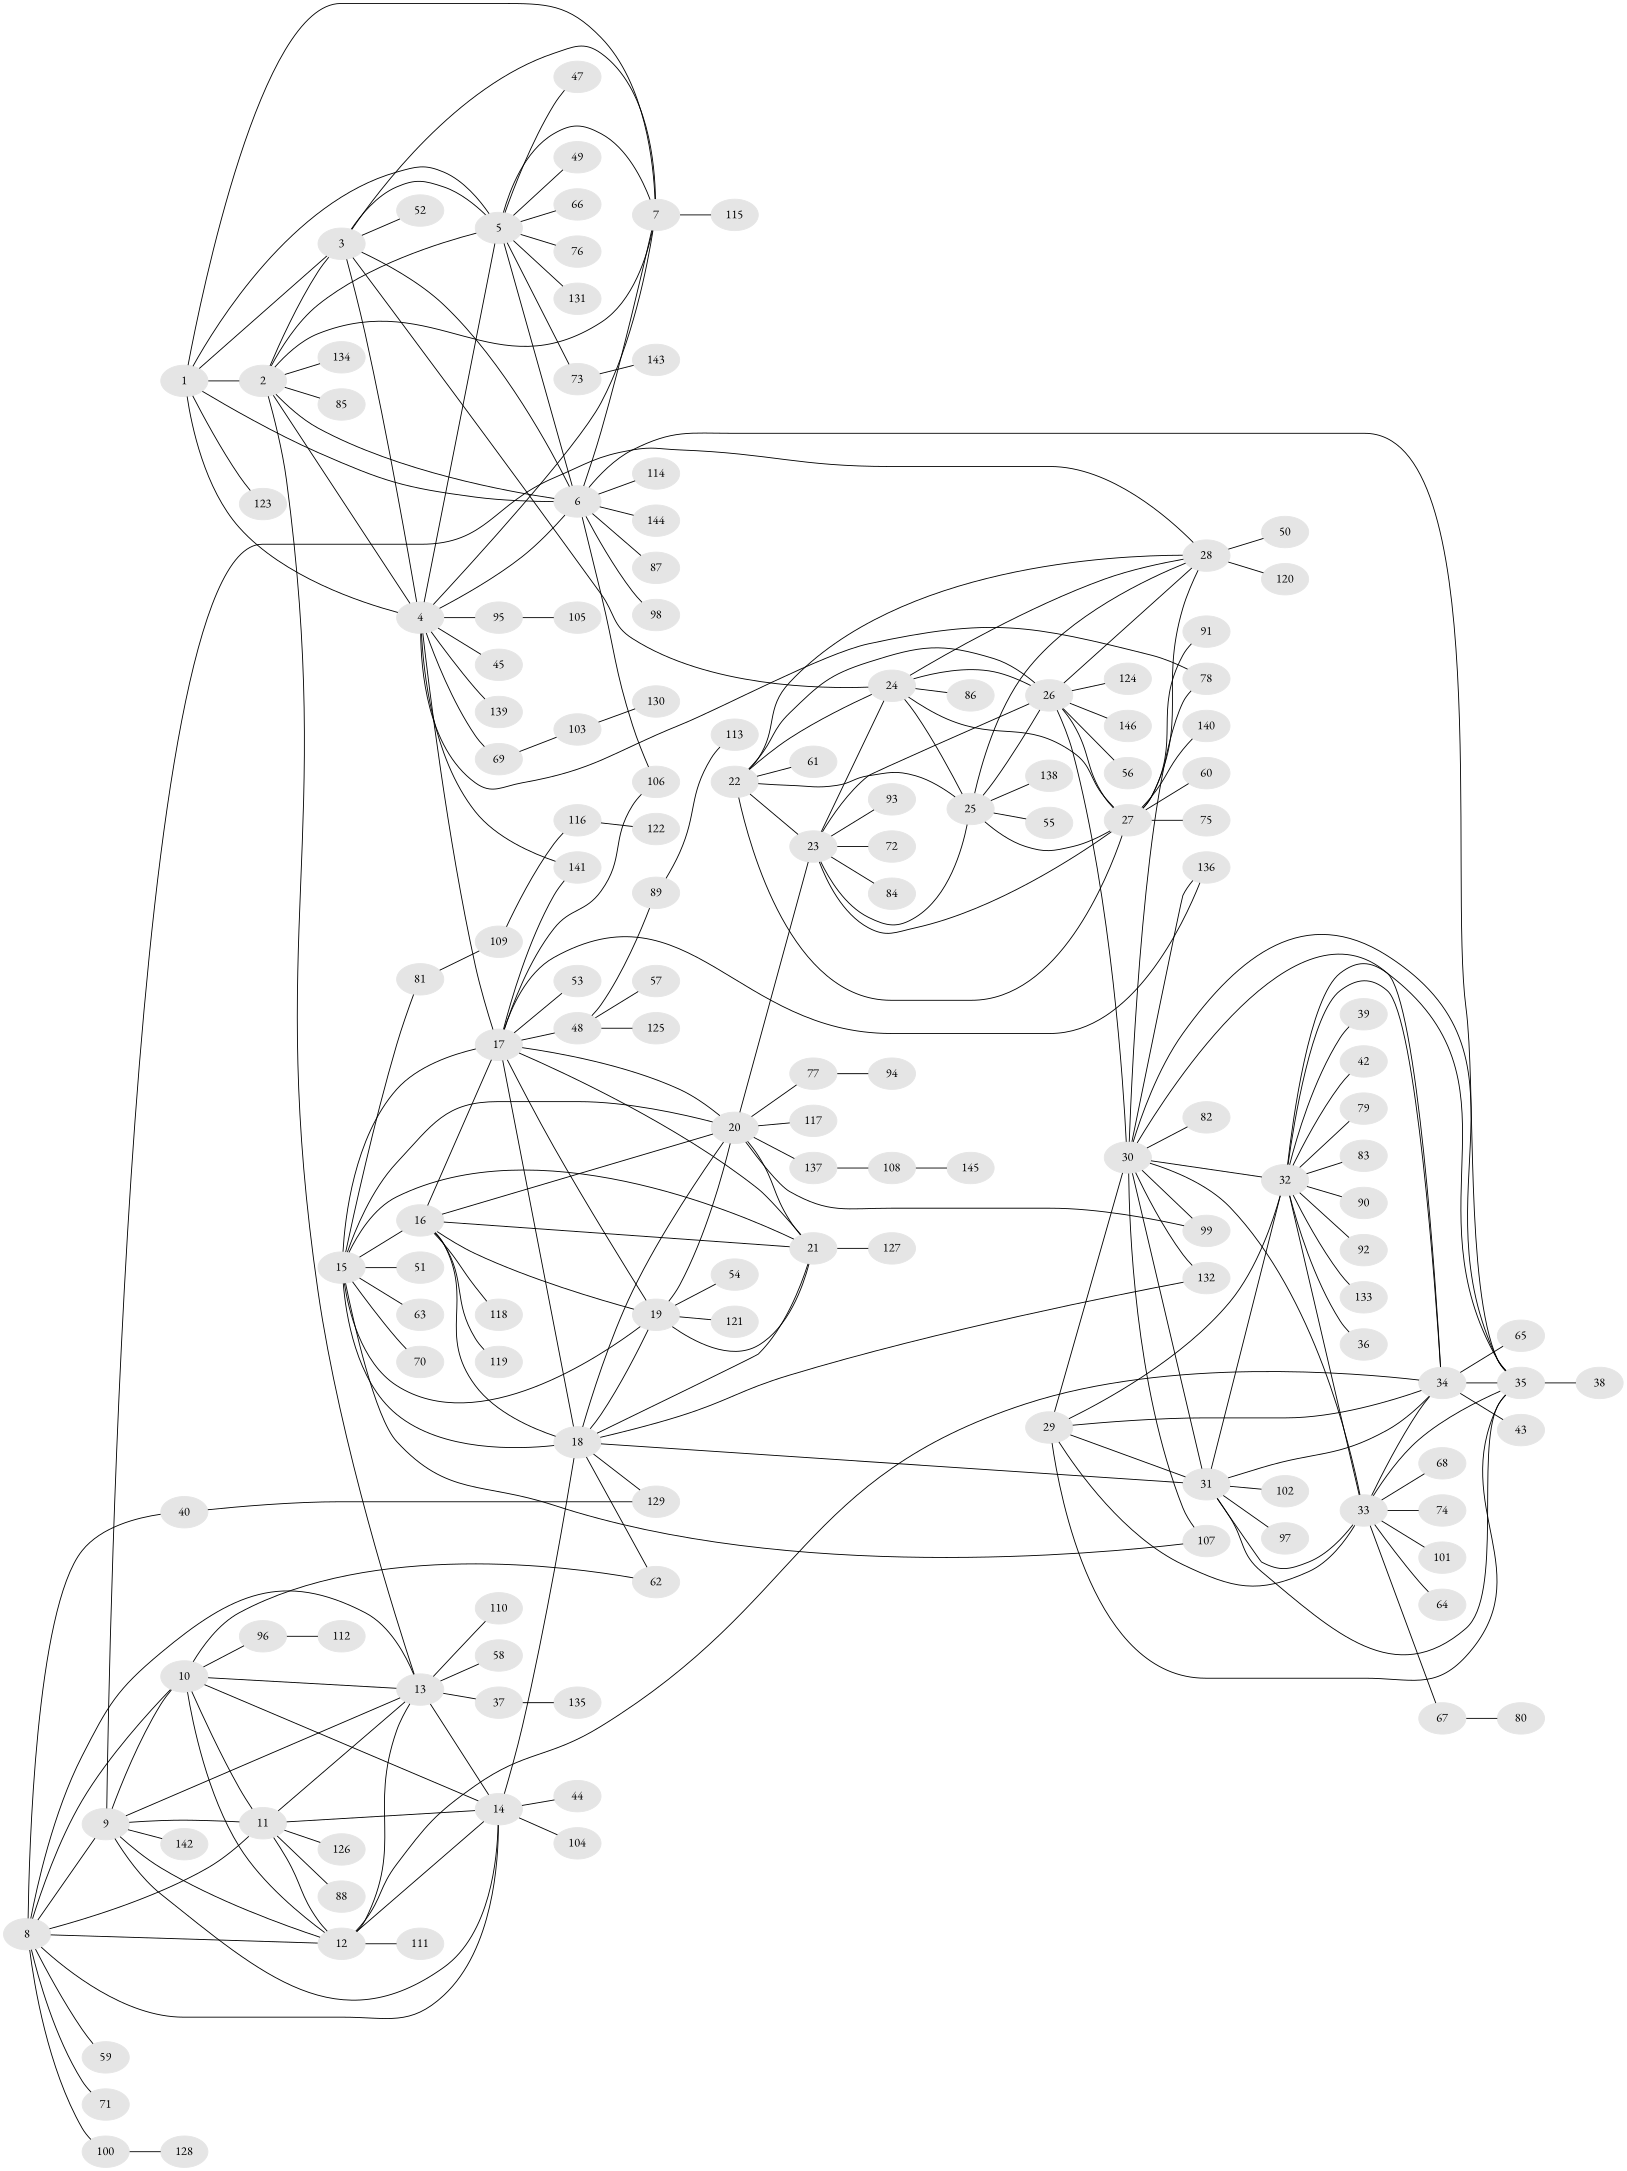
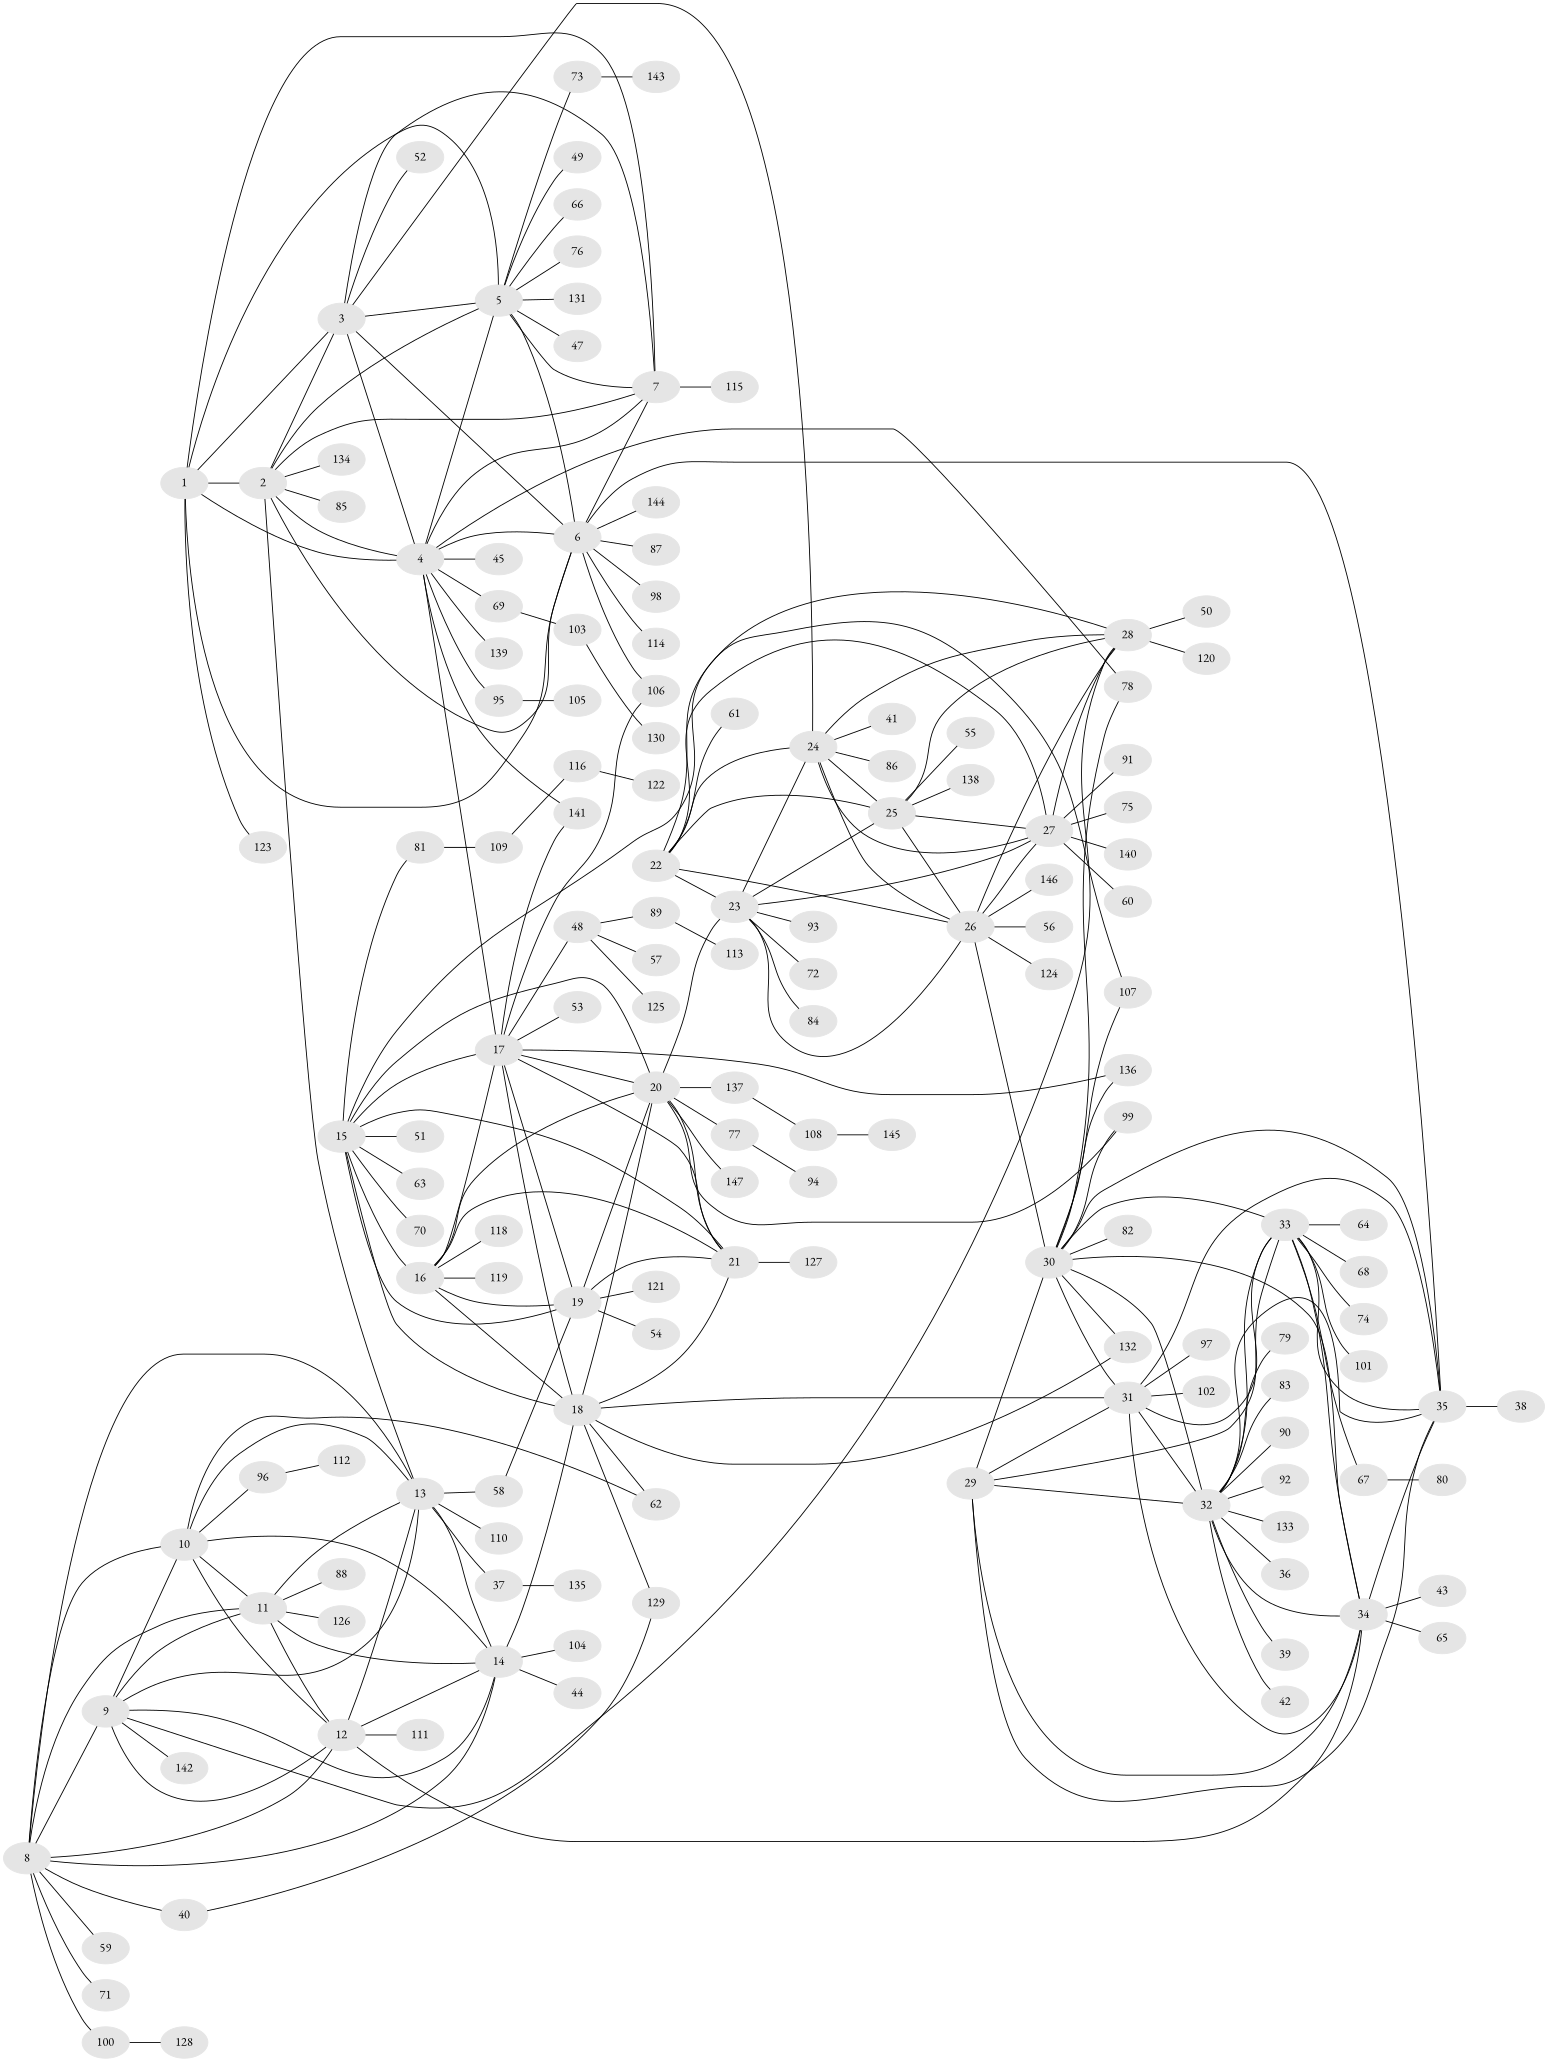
none -> (892, 719)
(813, 1121) -> (735, 1182)
(622, 1381) -> (540, 1393)
